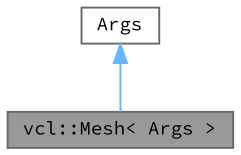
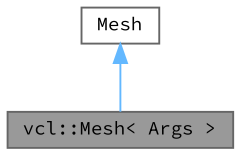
(120, 26) -> (120, 26)
